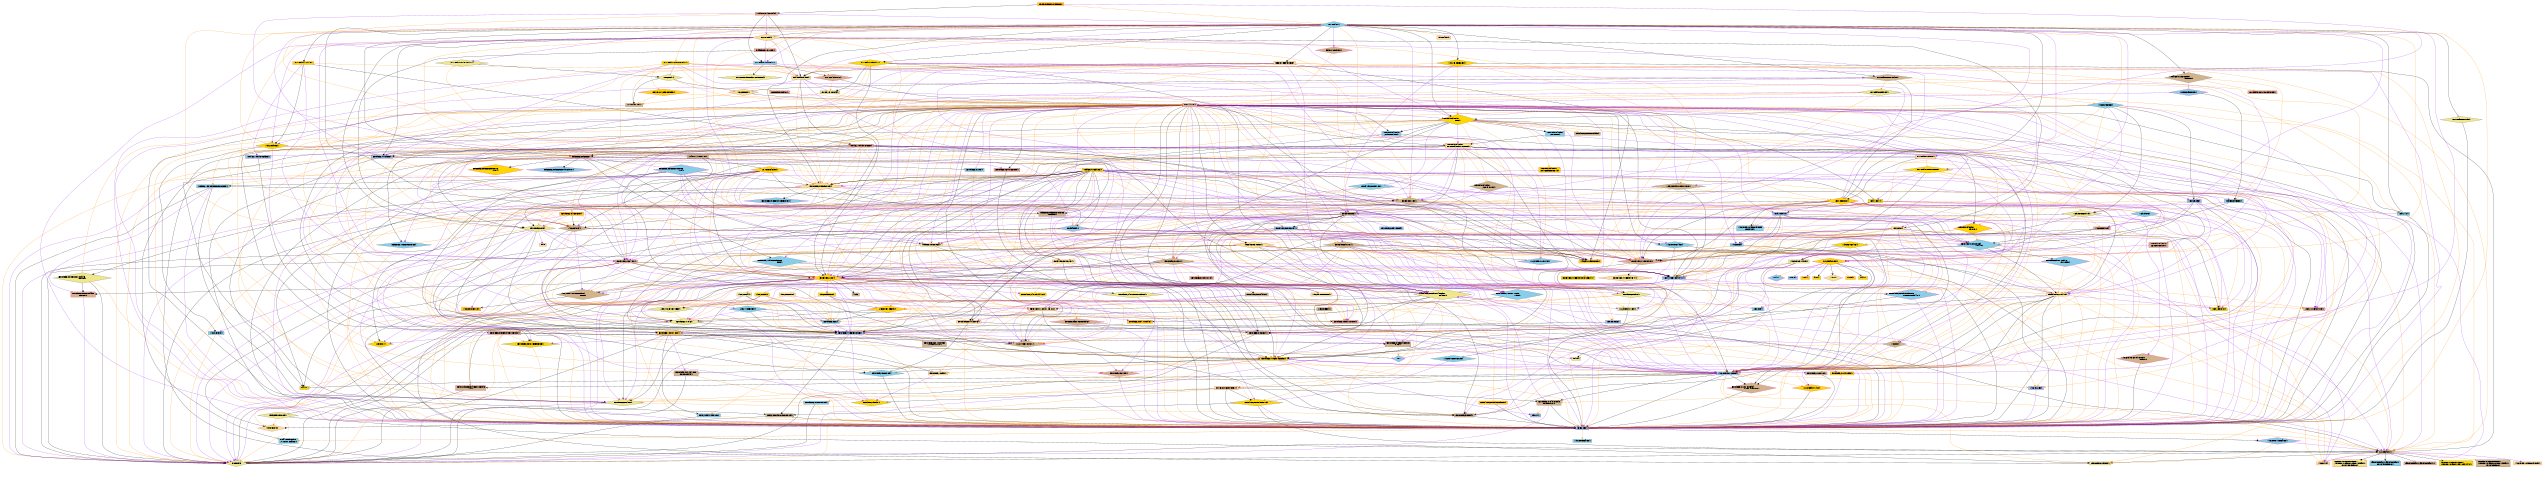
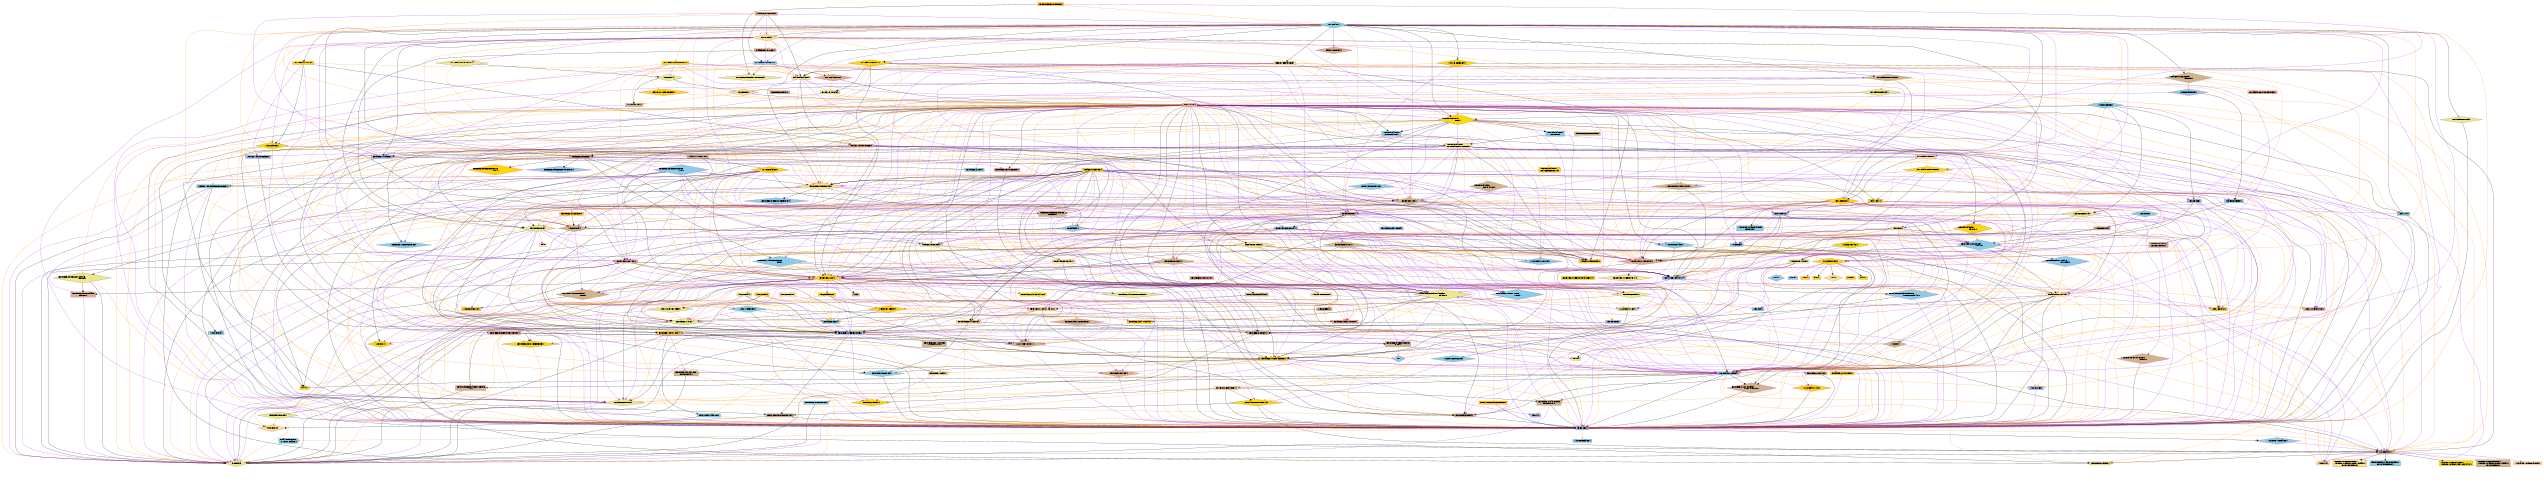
(909, 9) -> (863, 7)
(1444, 38) -> none
(1229, 156) -> (1229, 156)
(294, 157) -> (250, 382)
(2420, 463) -> none
